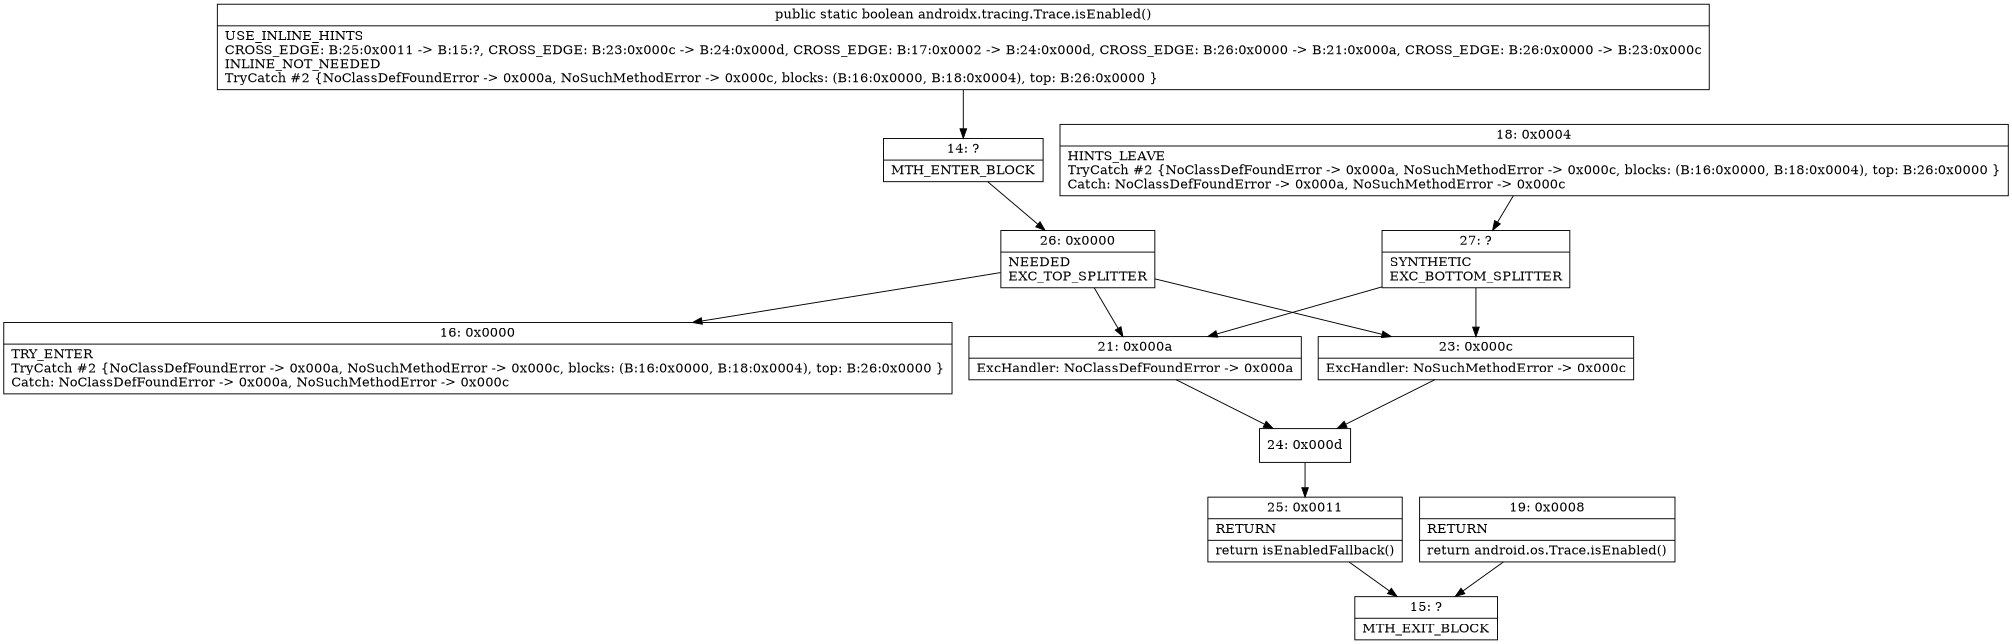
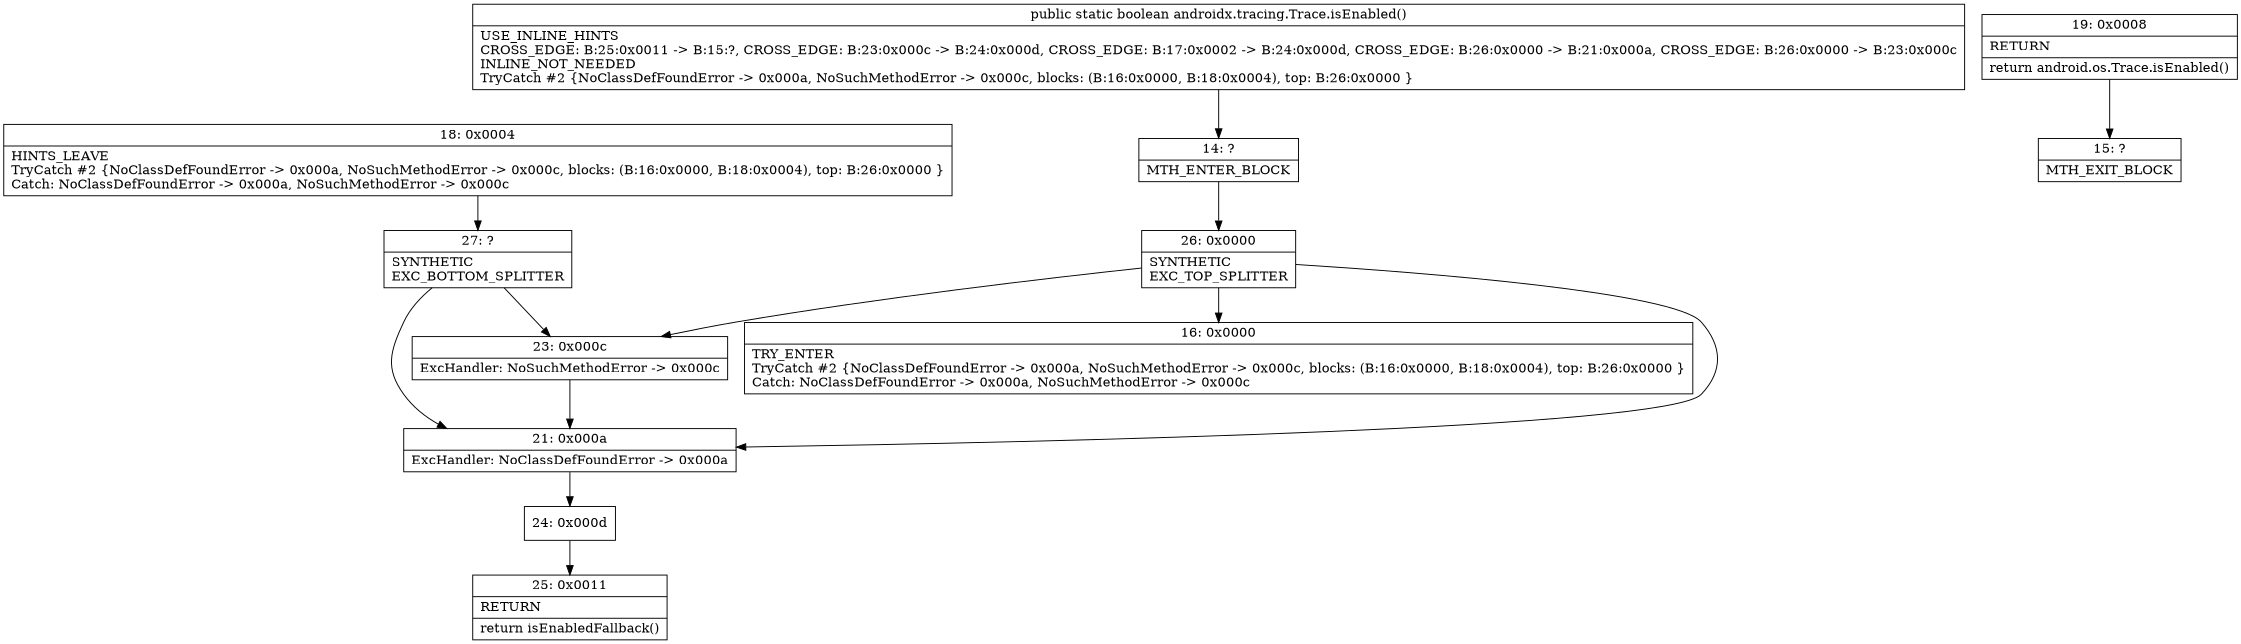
(1040, 262) -> (1191, 262)
(1390, 402) -> (570, 399)
(1369, 577) -> none
